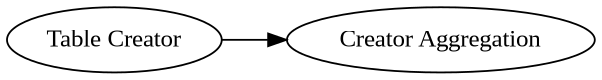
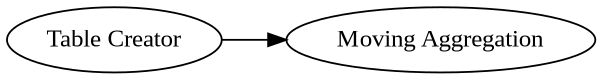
(441, 40) -> (441, 40)
